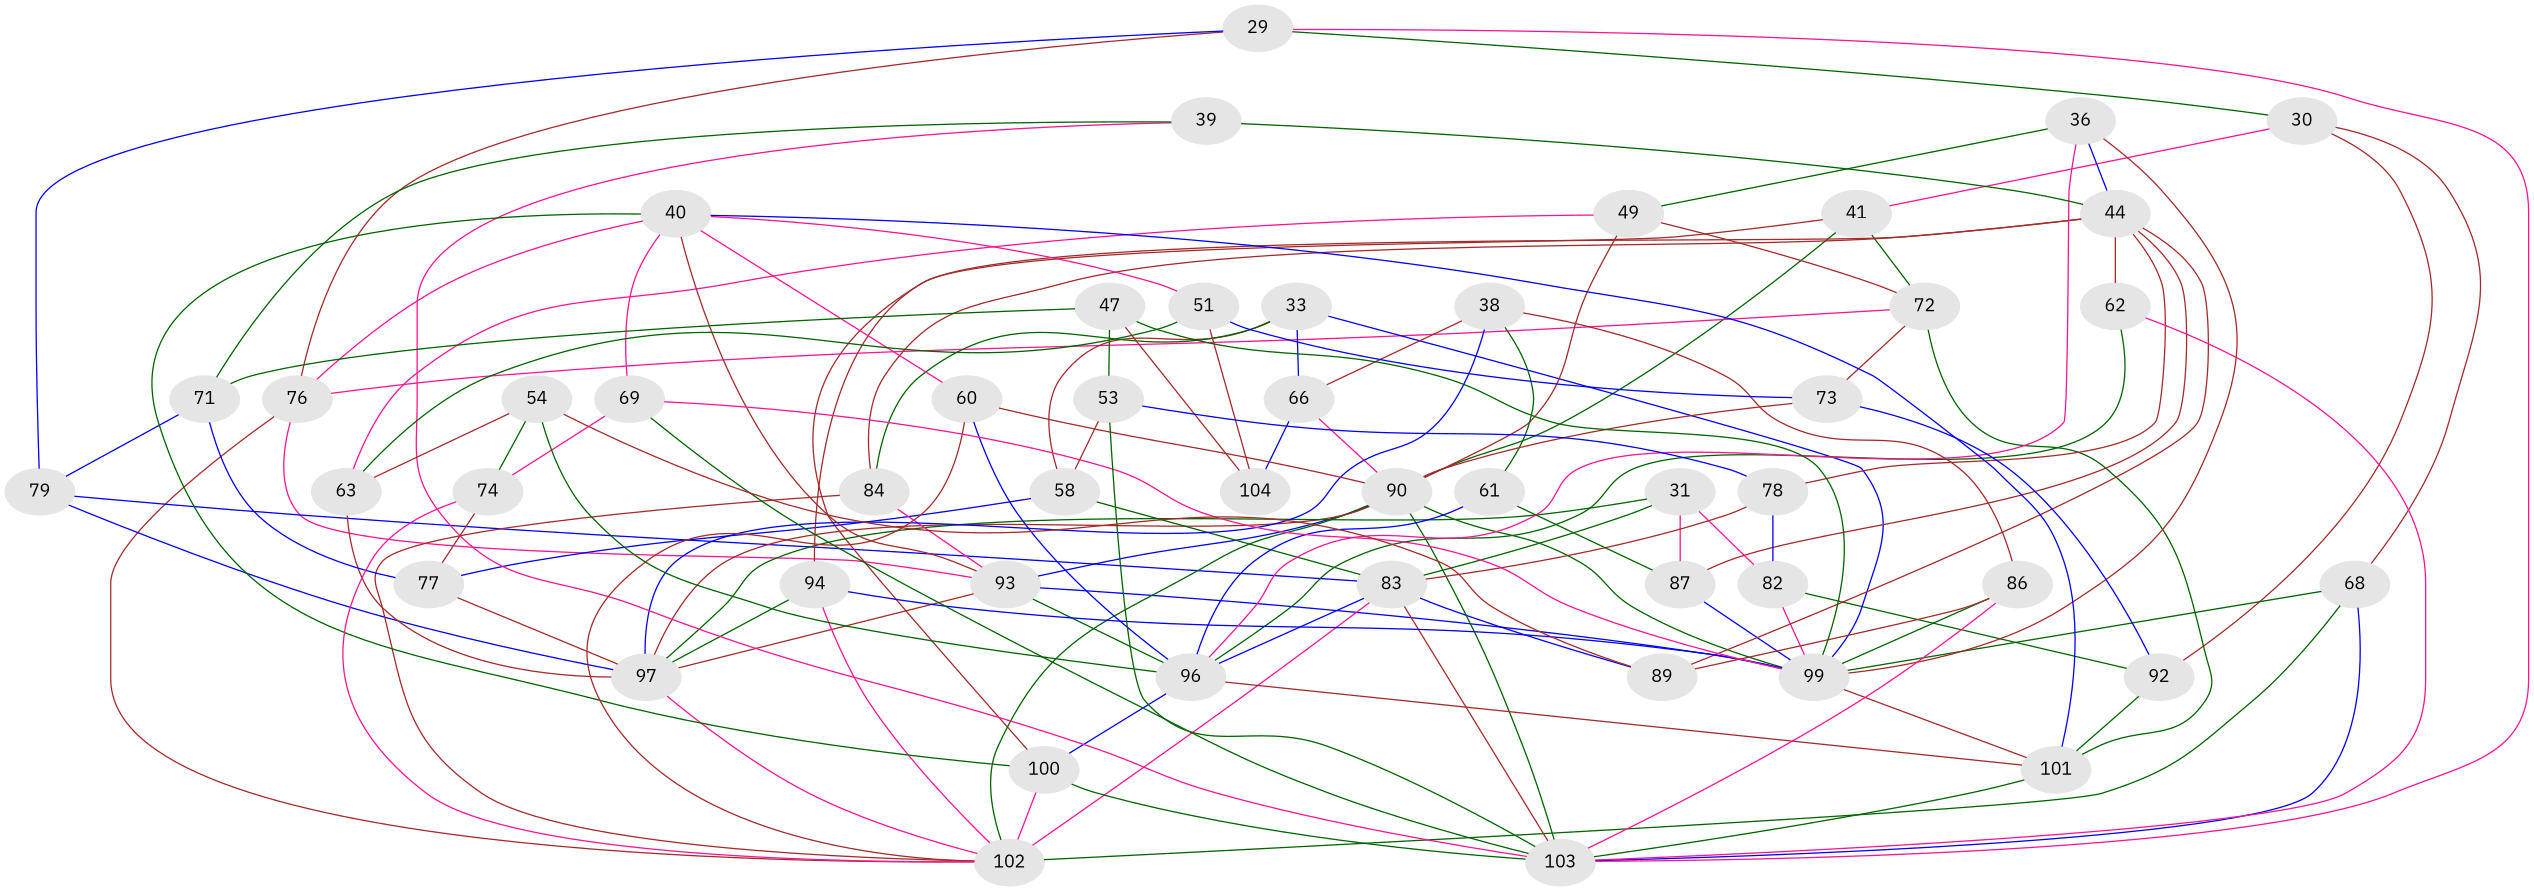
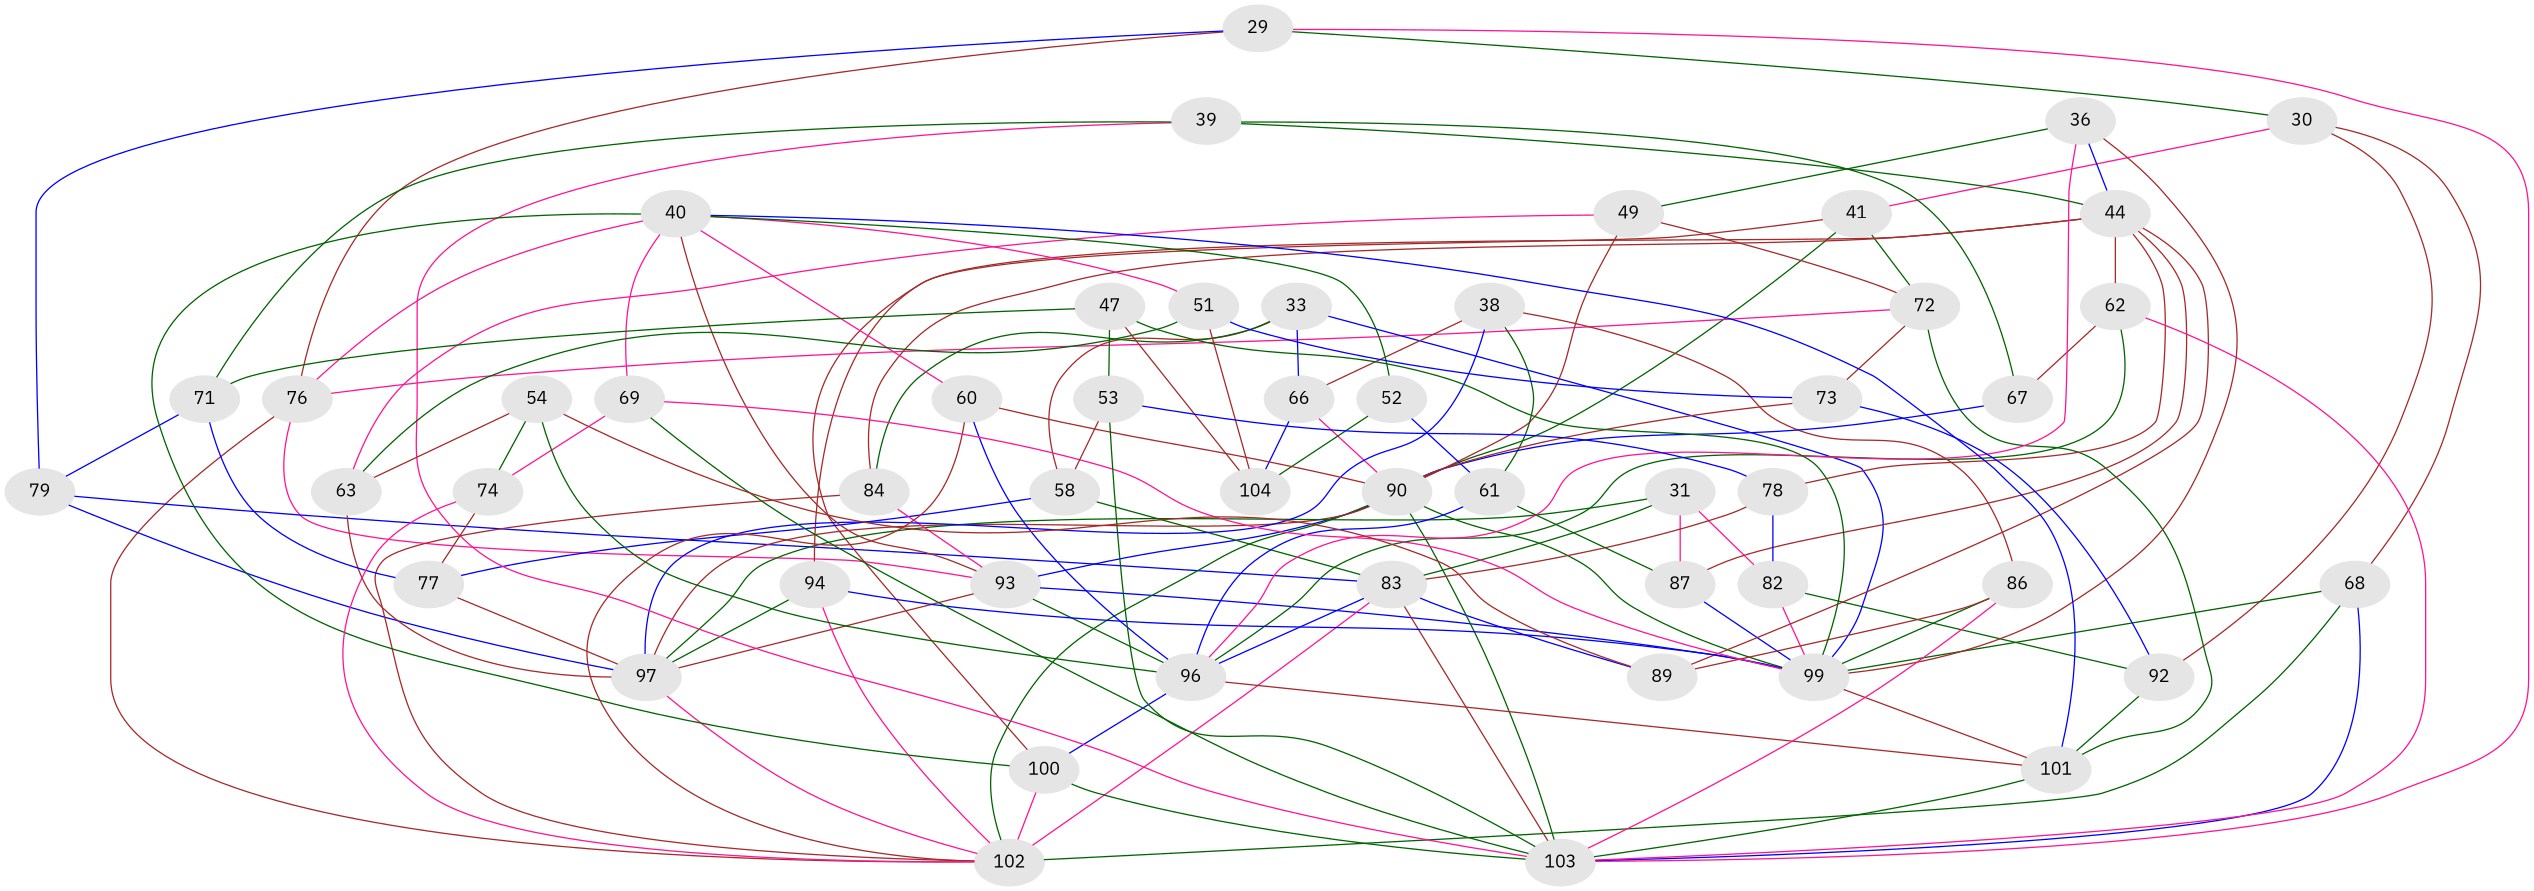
none -> (1392, 399)
none -> (2018, 399)
